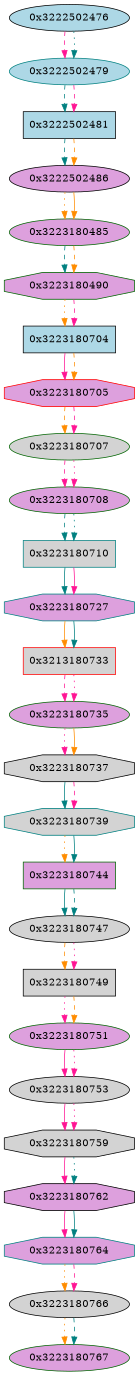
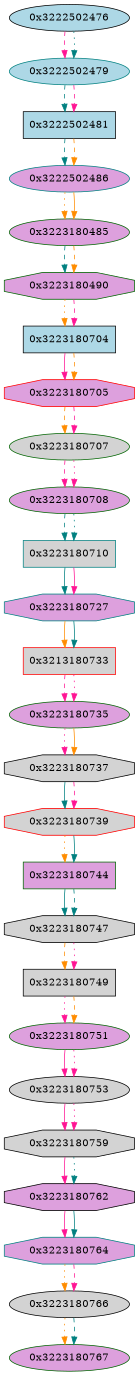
(69, 179) -> (69, 179)
(69, 822) -> (69, 822)
(69, 929) -> (69, 929)
